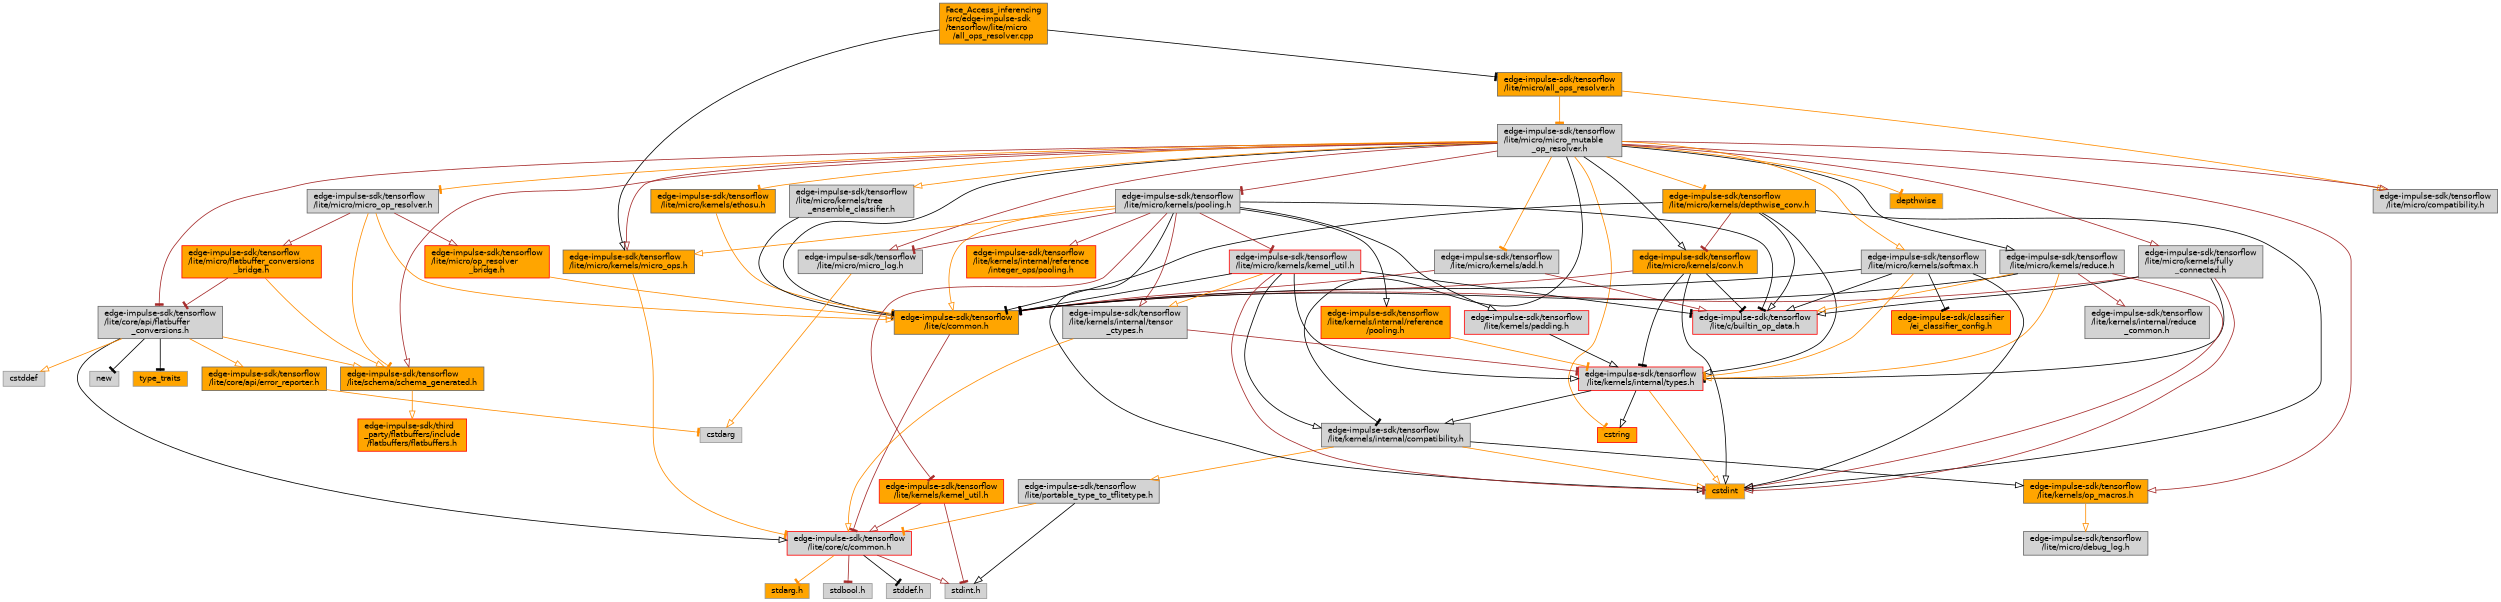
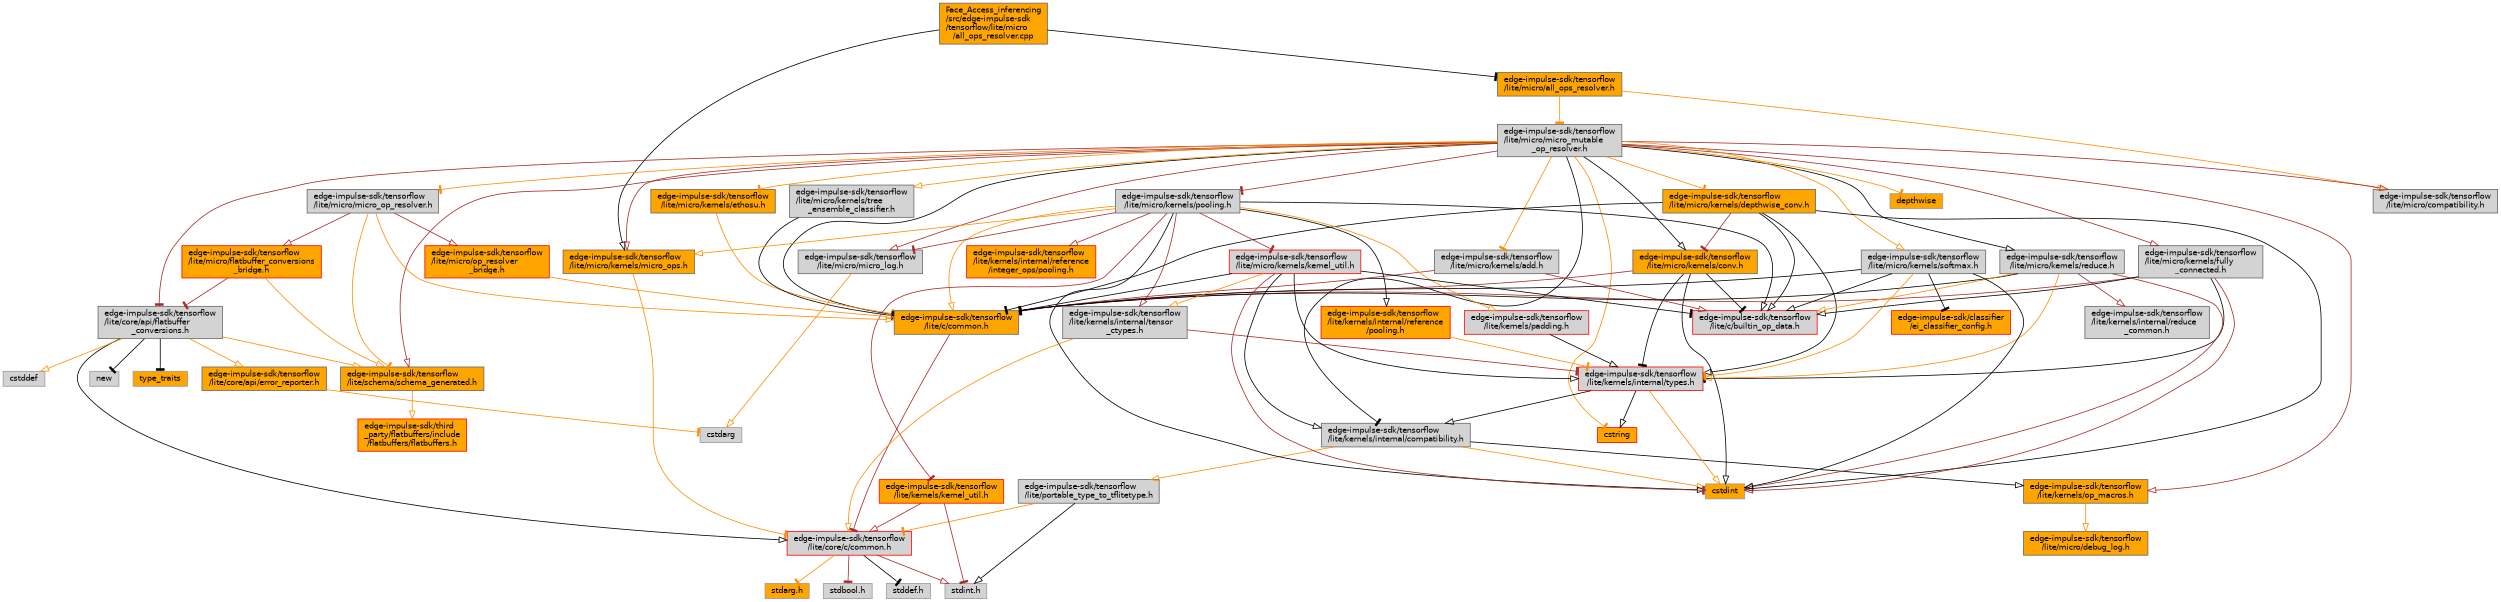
(1566, 212) -> (1564, 211)
(1372, 240) -> (1372, 240)
(2086, 543) -> (2086, 543)
